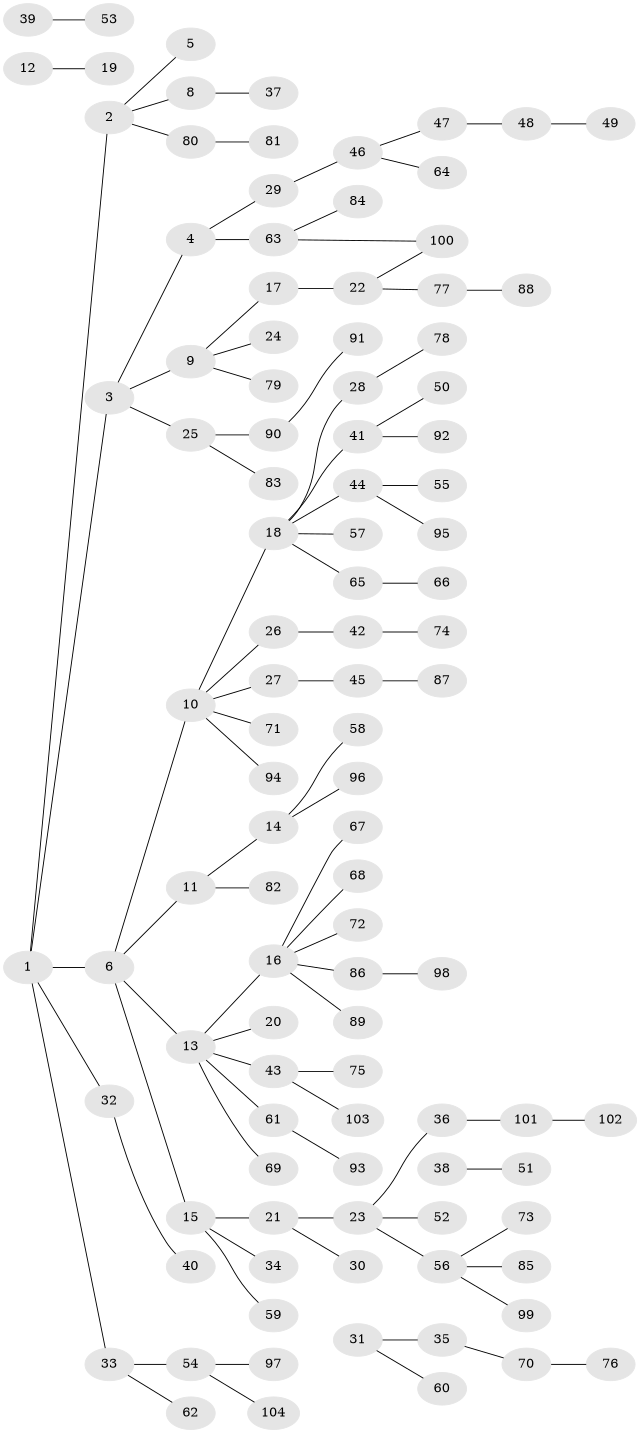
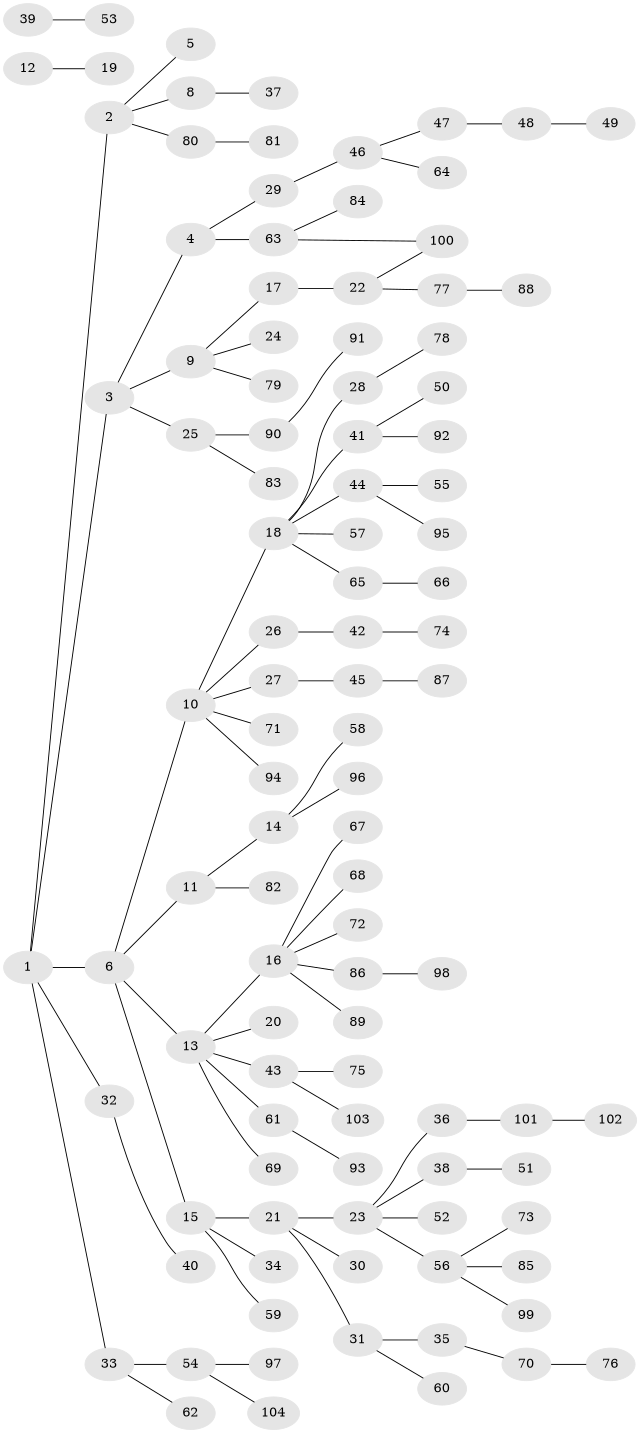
none -> (400, 1193)
none -> (322, 1276)
